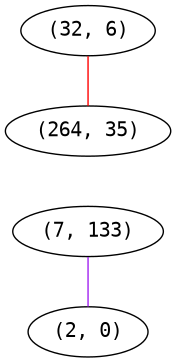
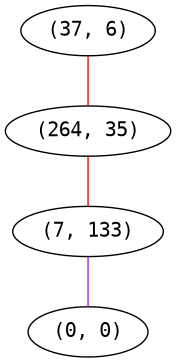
(88, 31) -> (88, 31)
none -> (88, 181)
(88, 332) -> (88, 332)
